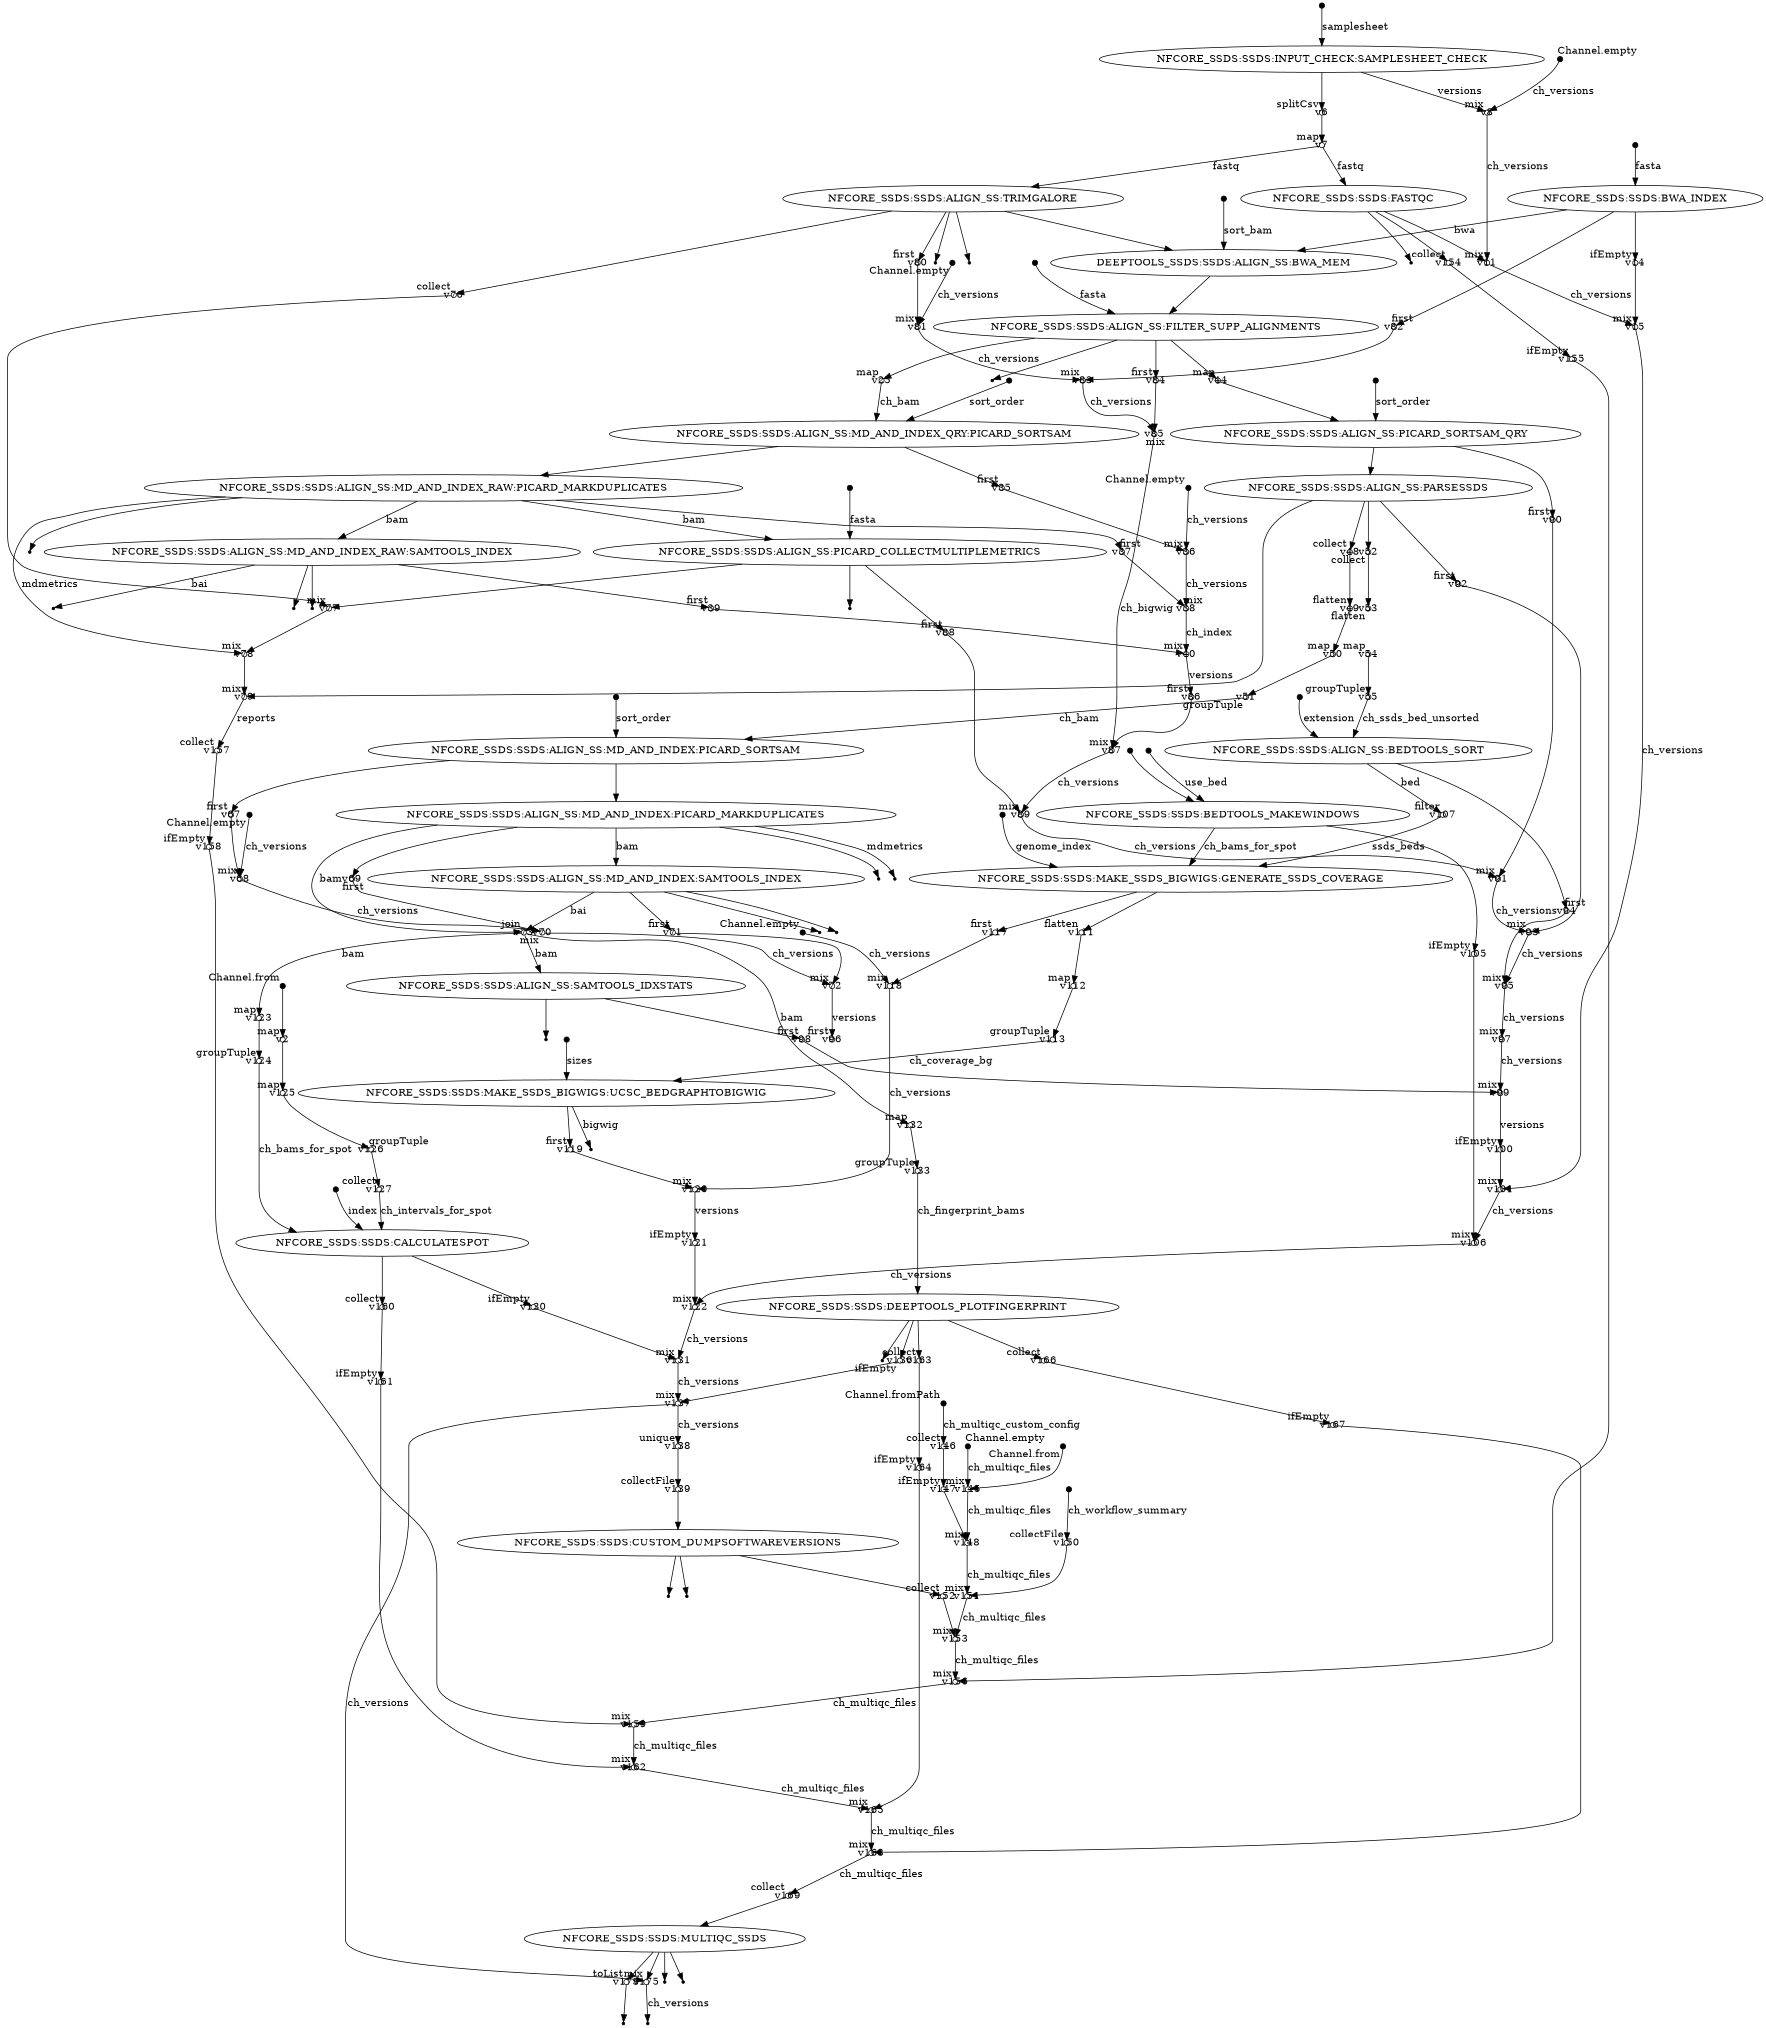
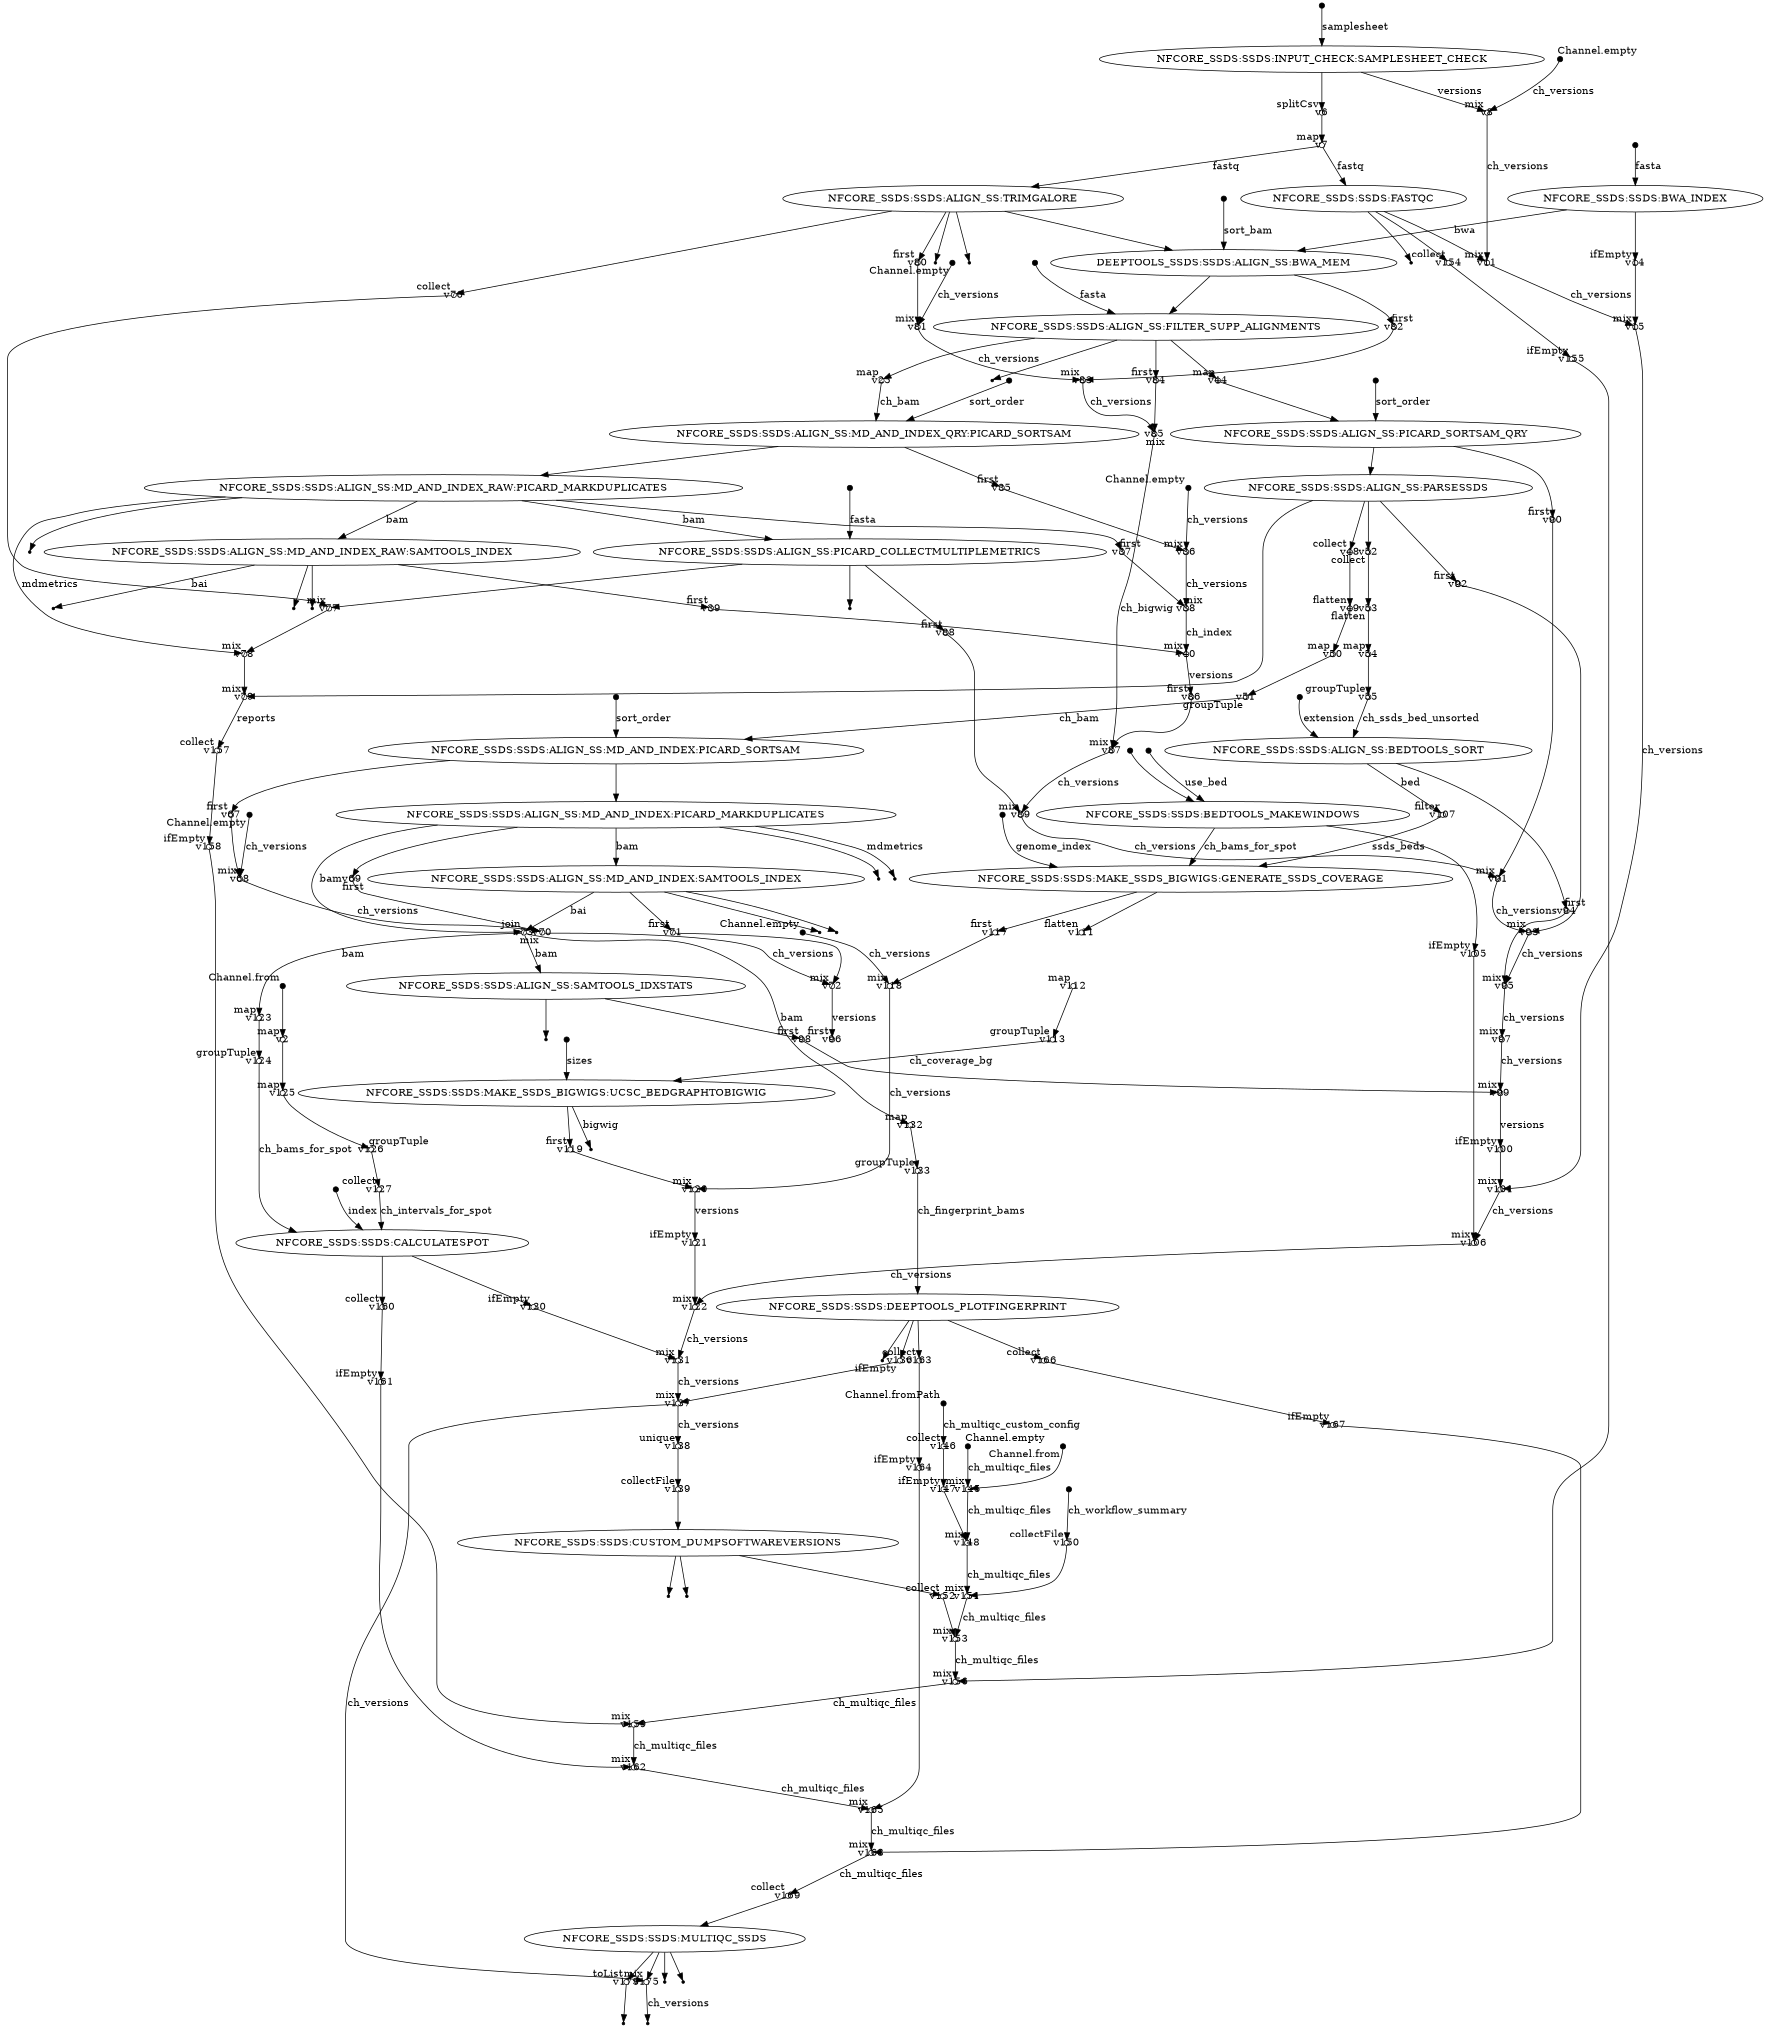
(1515, 267) -> (1344, 291)
none -> (1368, 628)
(1078, 956) -> none
